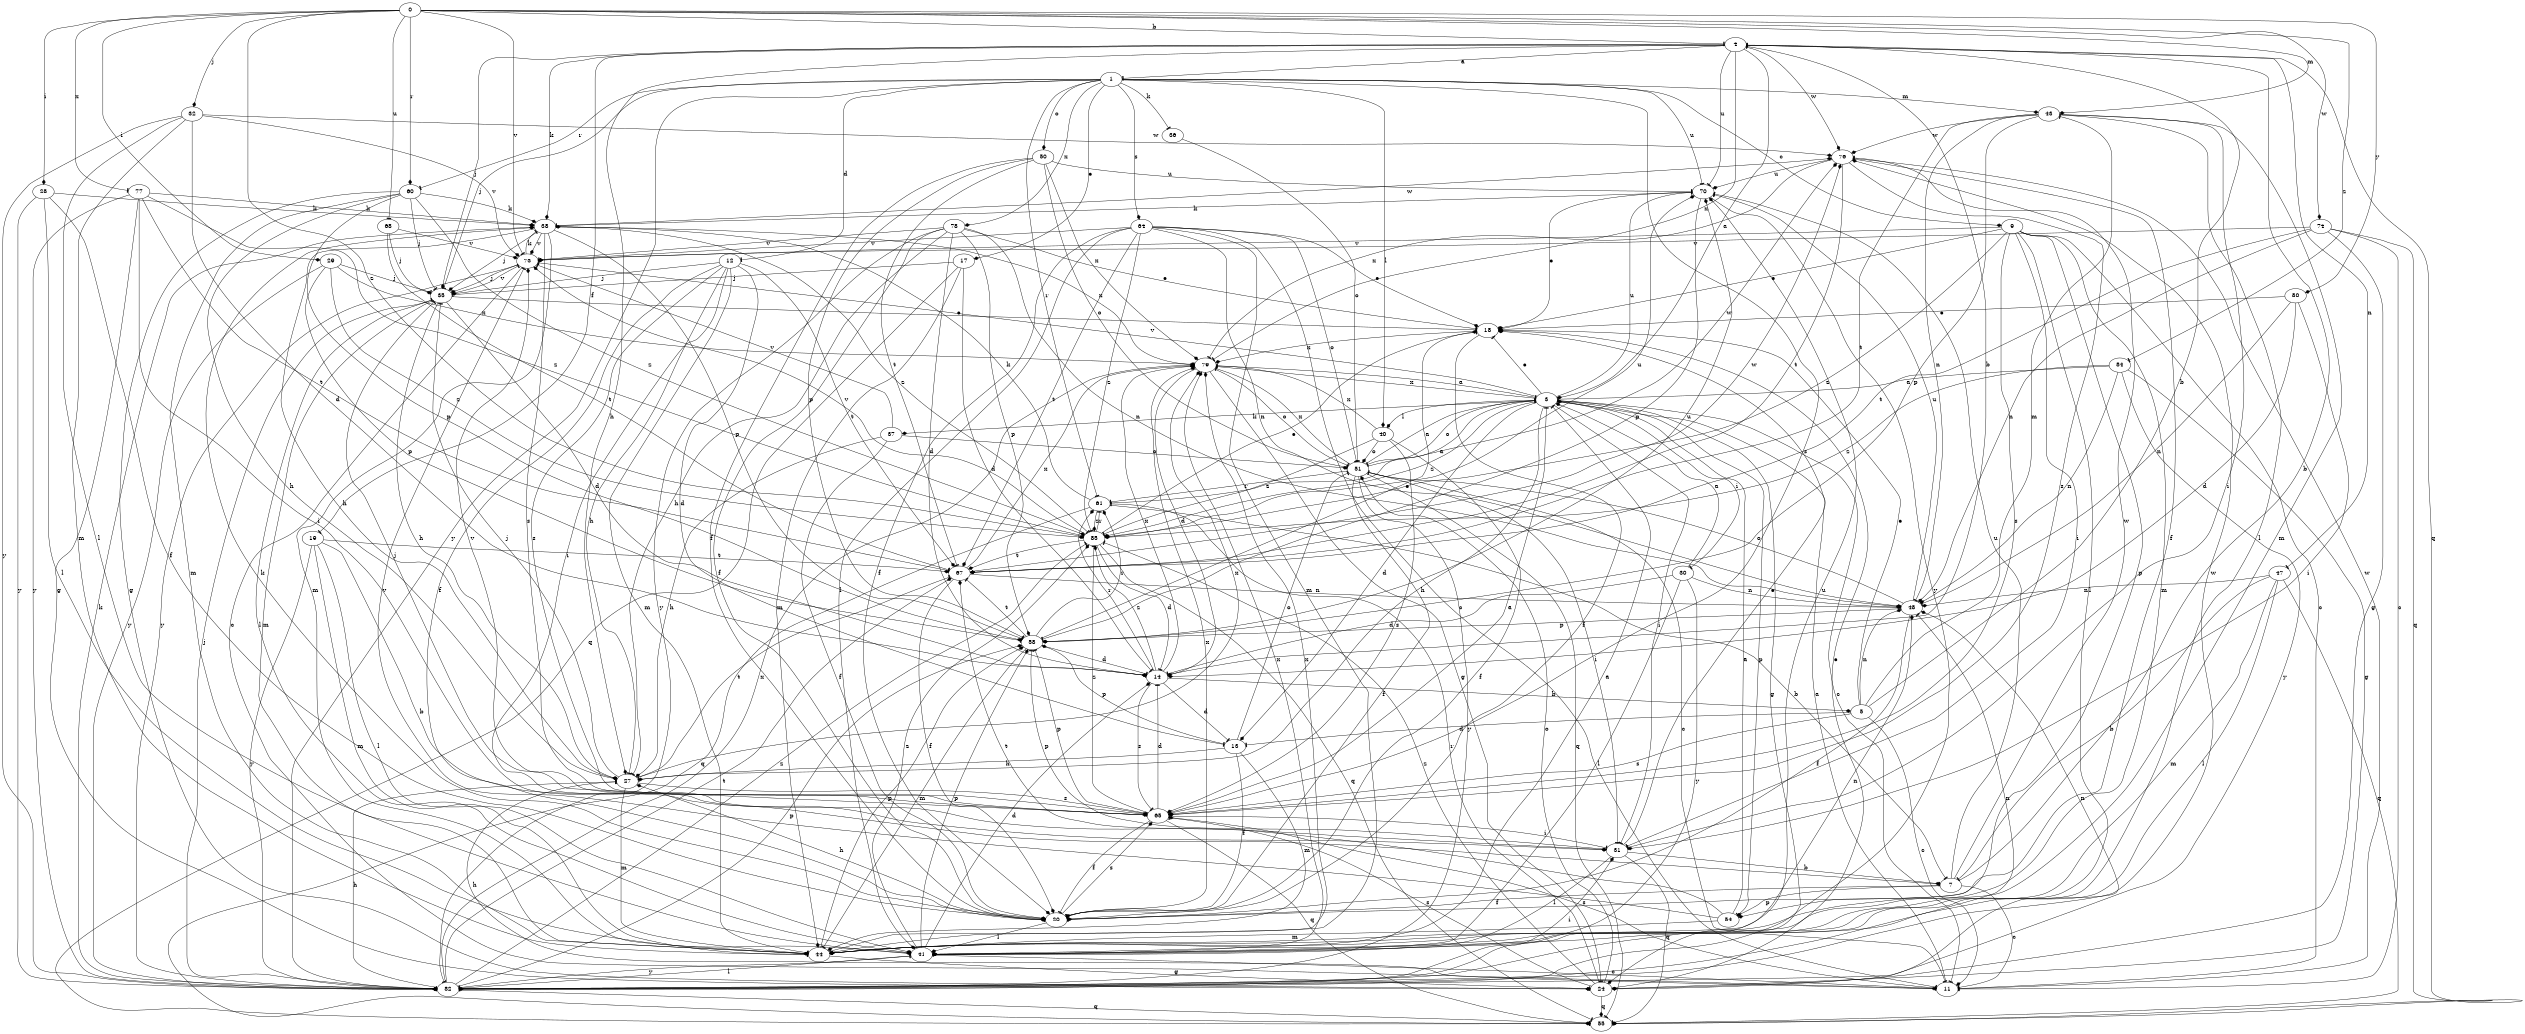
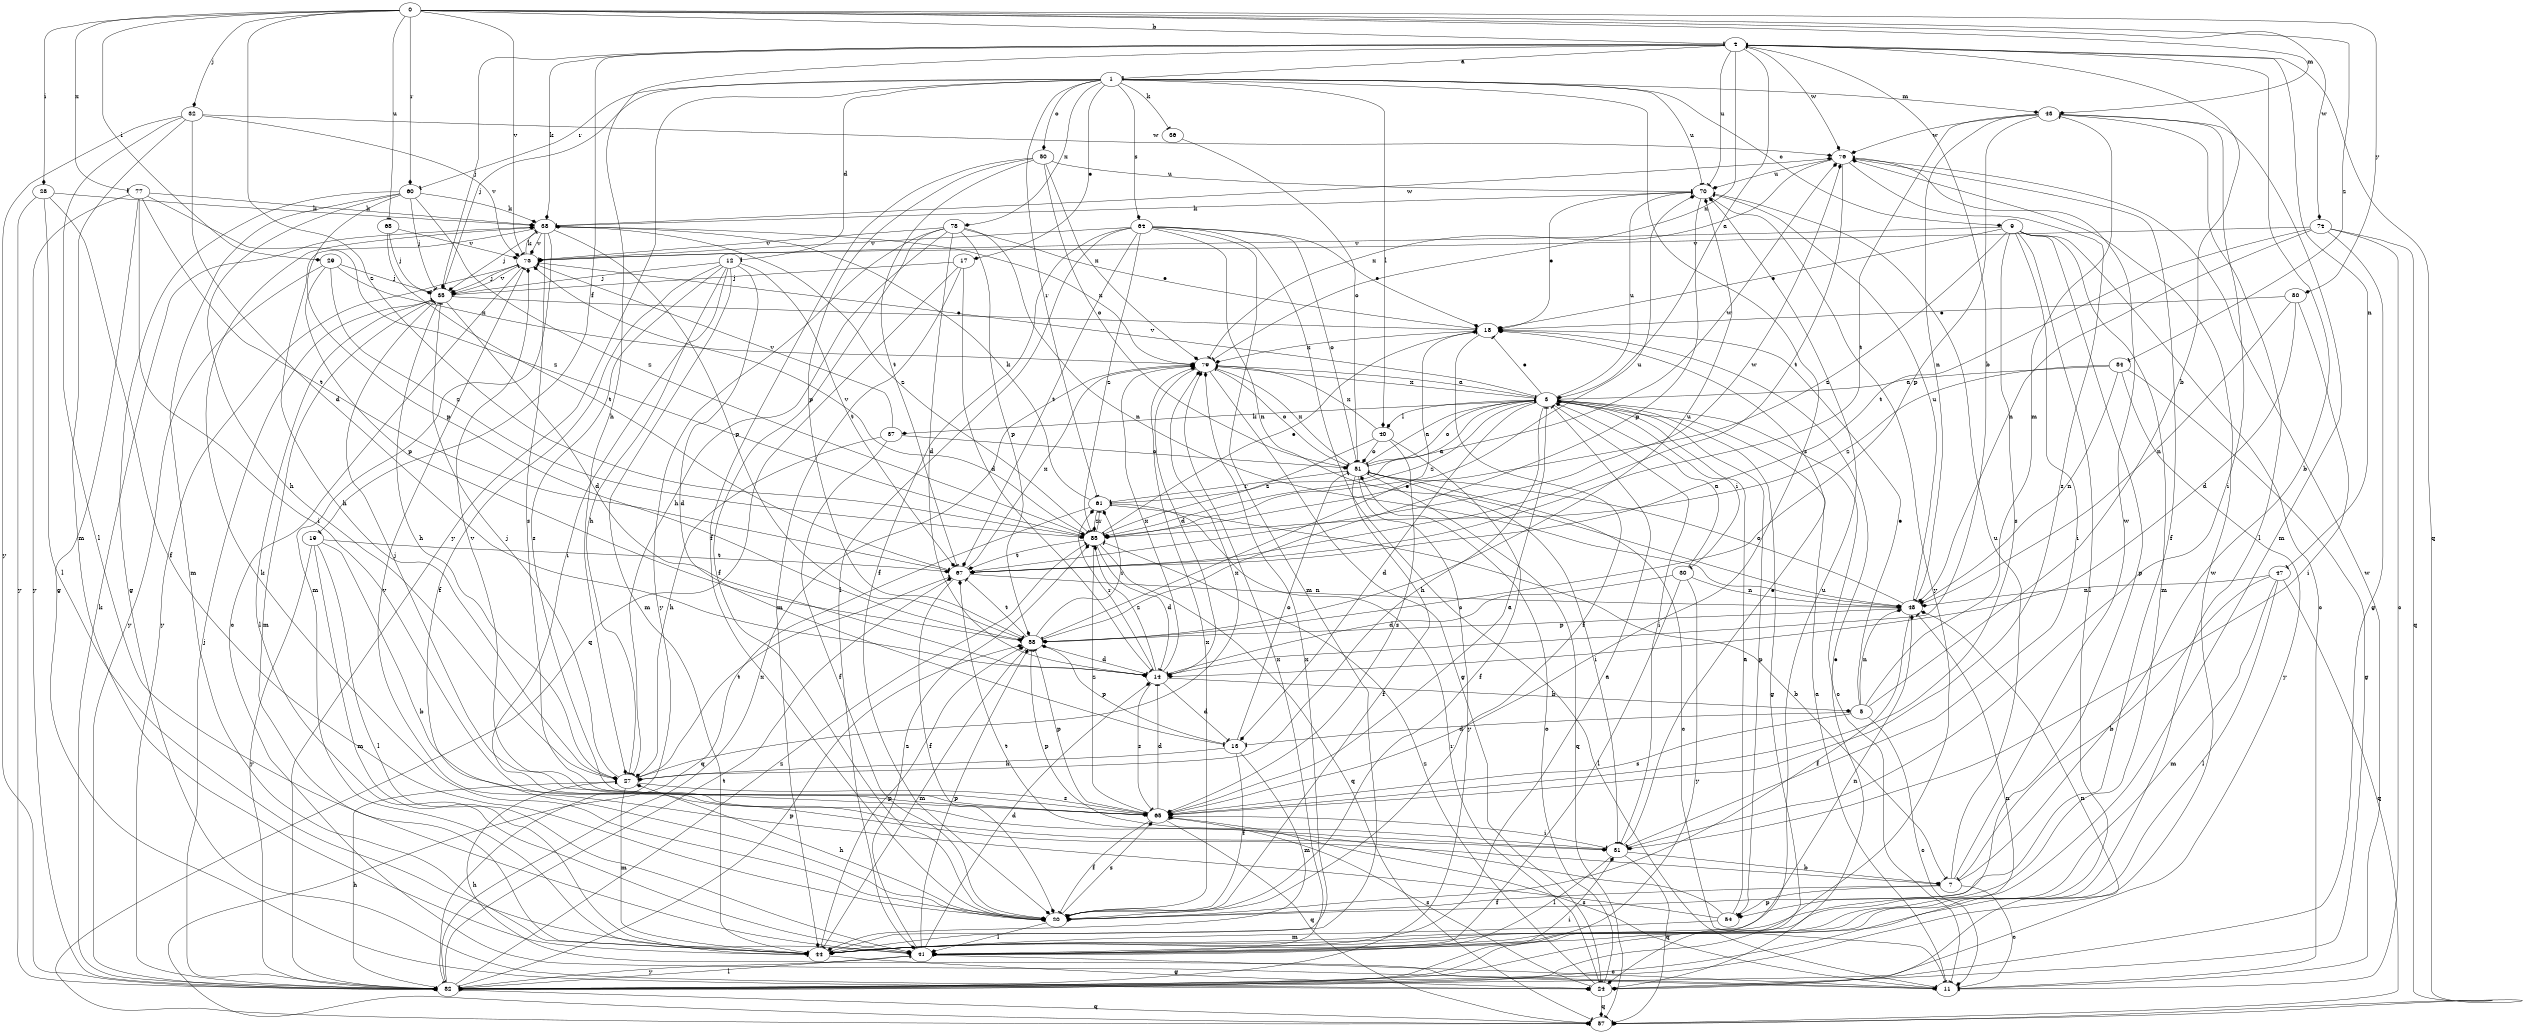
(1601, 1024) -> (1601, 1024)
